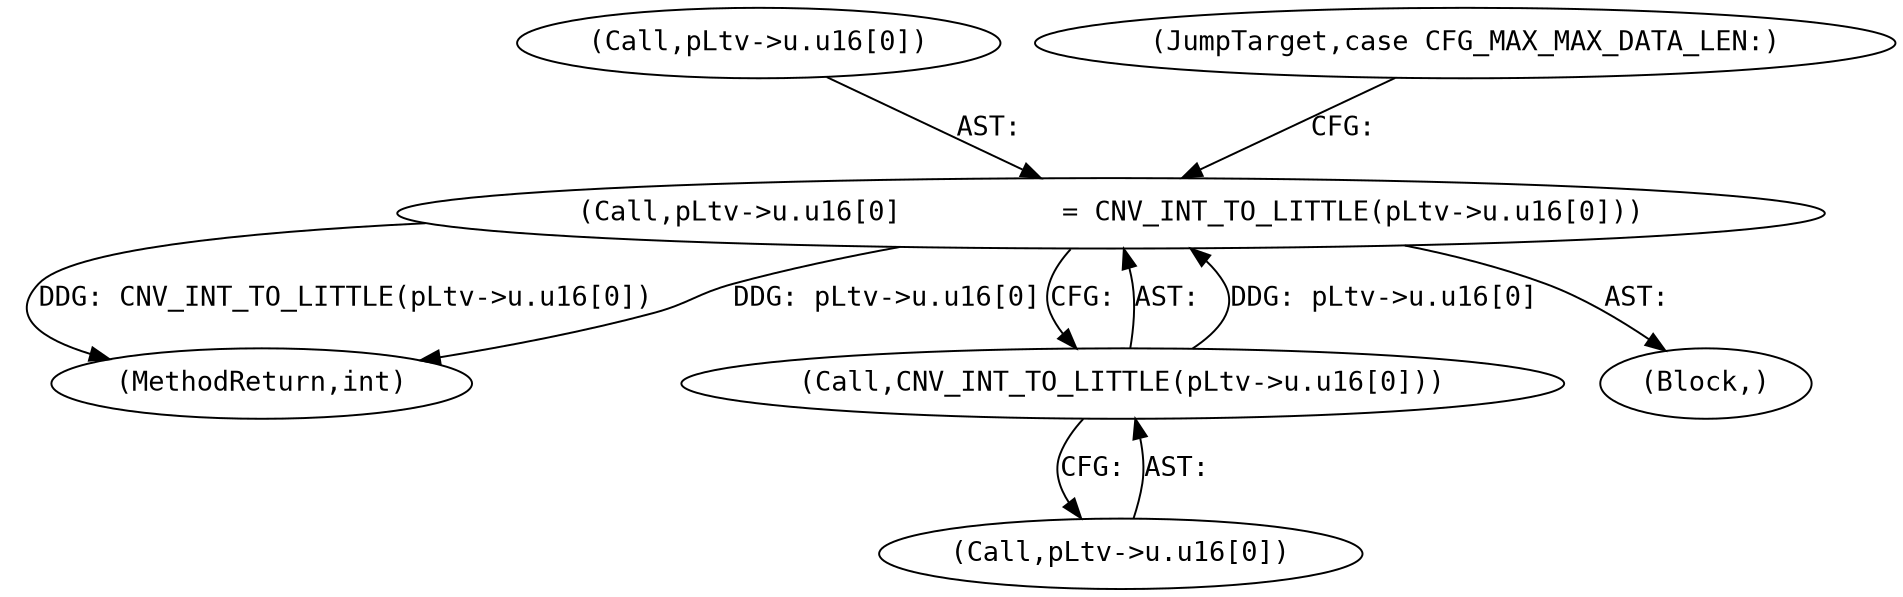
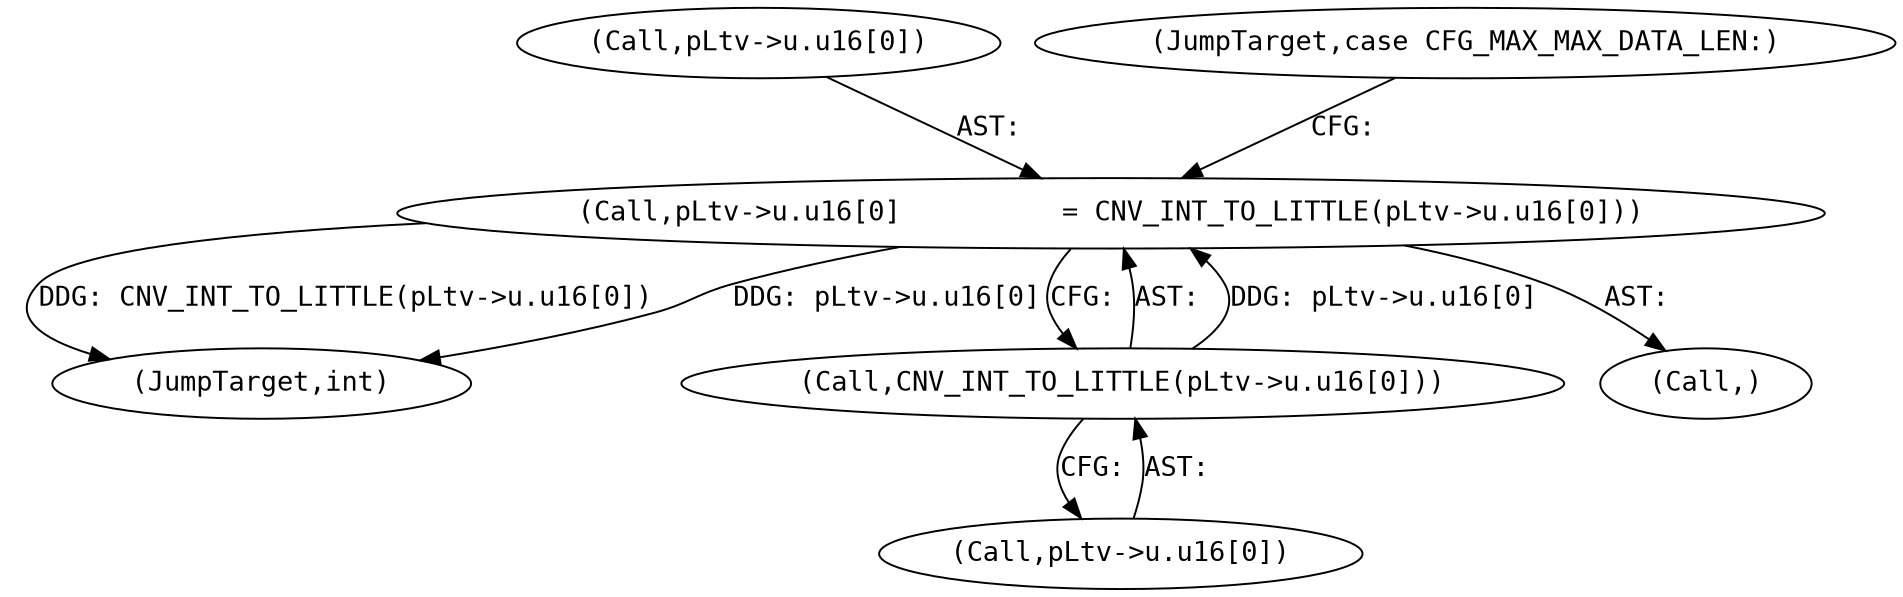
(262, 384) -> (262, 384)
(1706, 384) -> (1706, 384)
